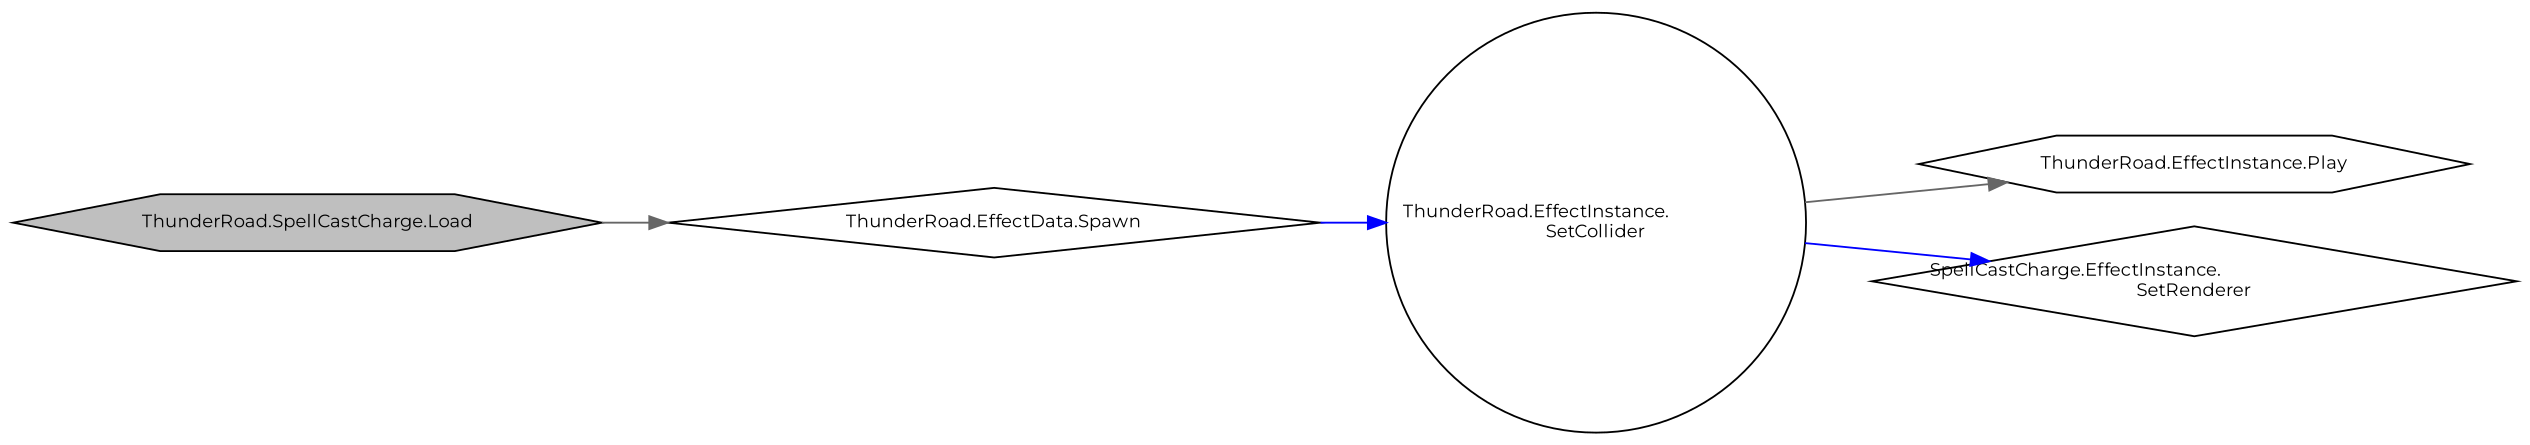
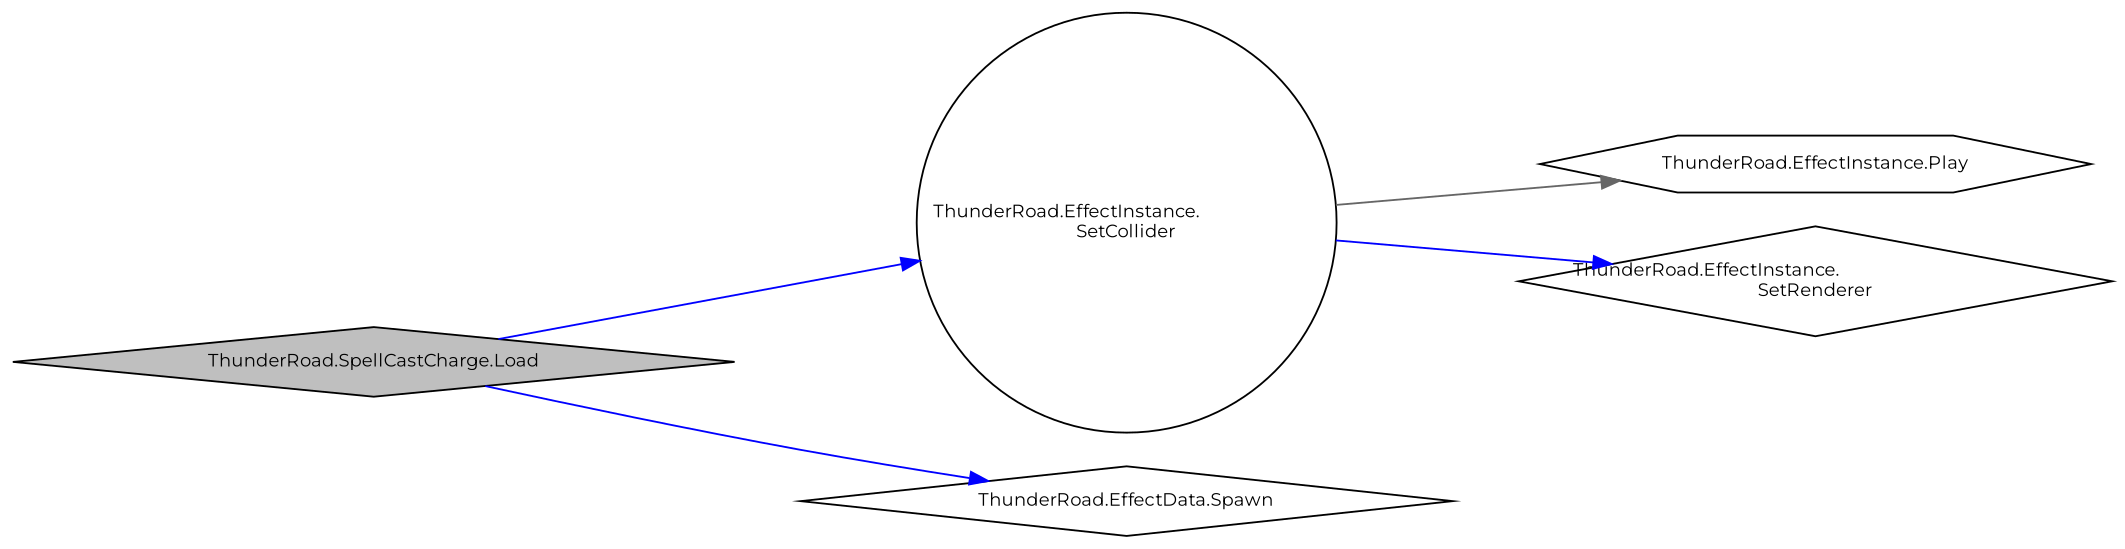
(307, 223) -> (374, 362)
(626, 223) -> (727, 436)
(1344, 223) -> (700, 302)
(2194, 281) -> (1815, 281)
